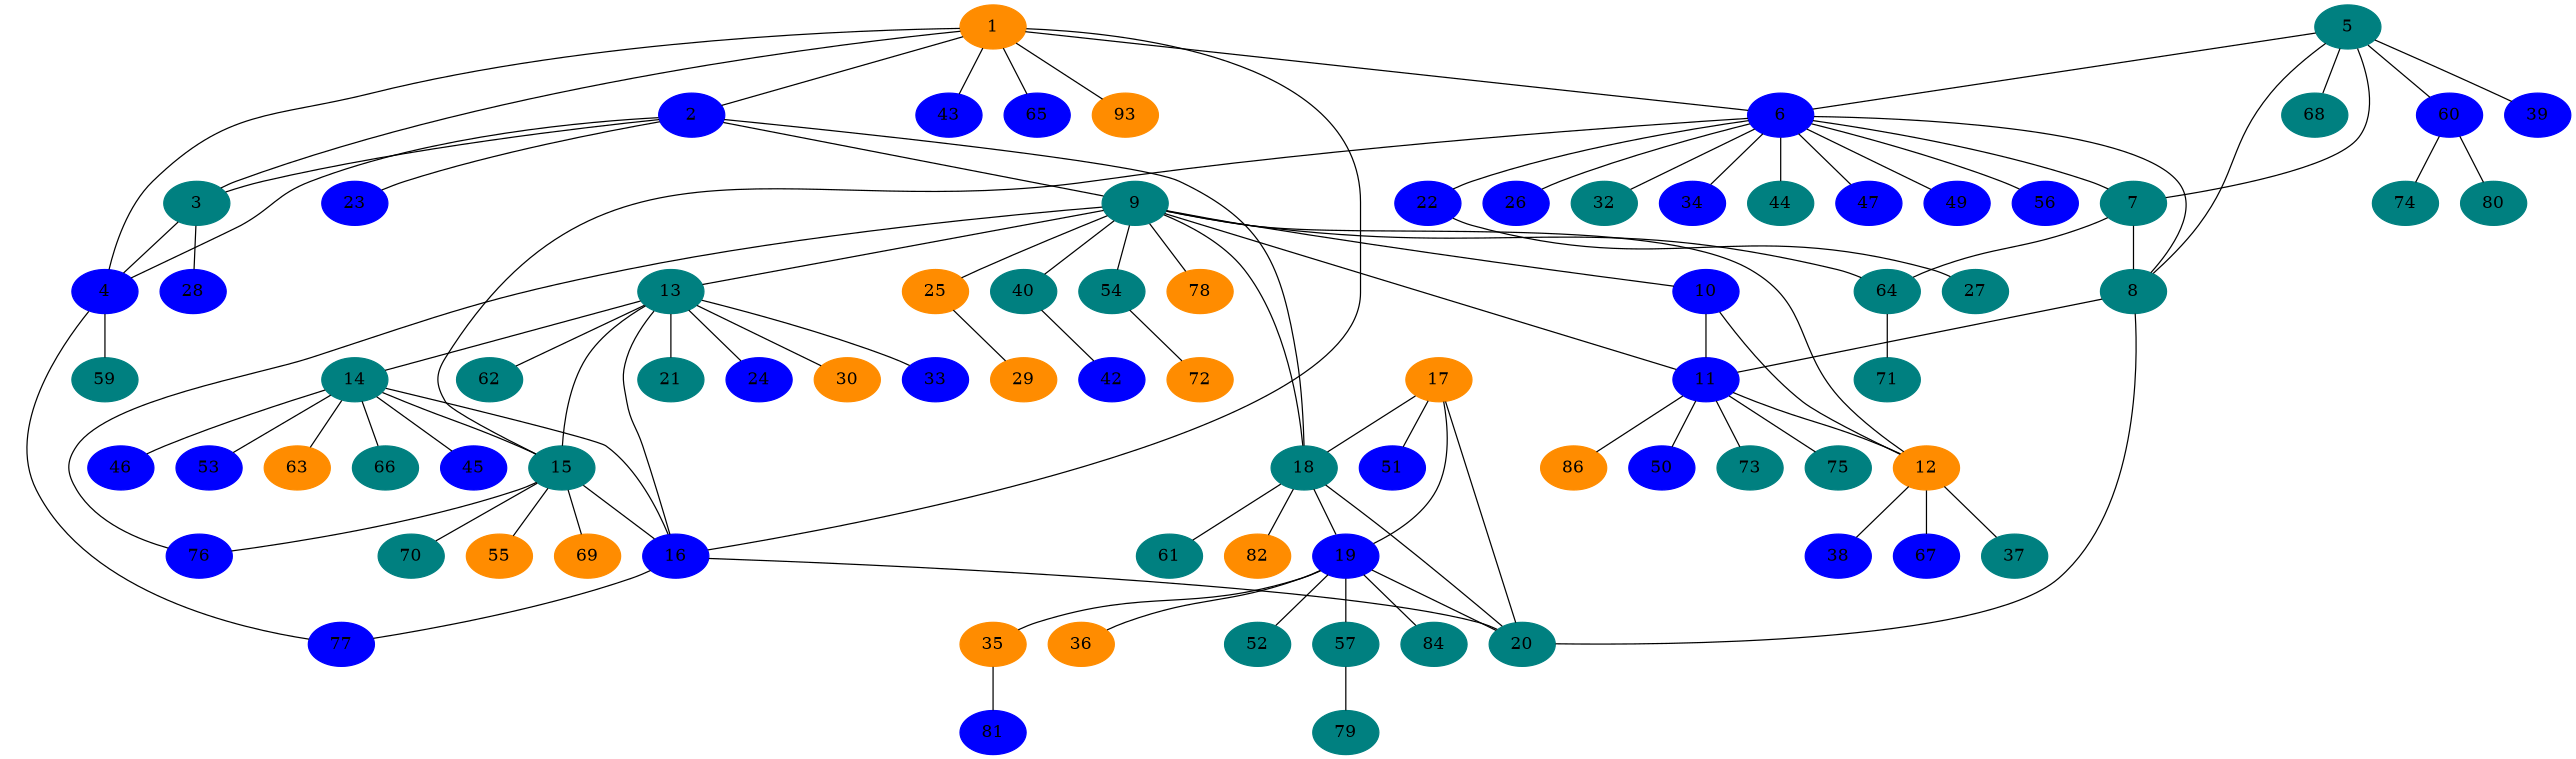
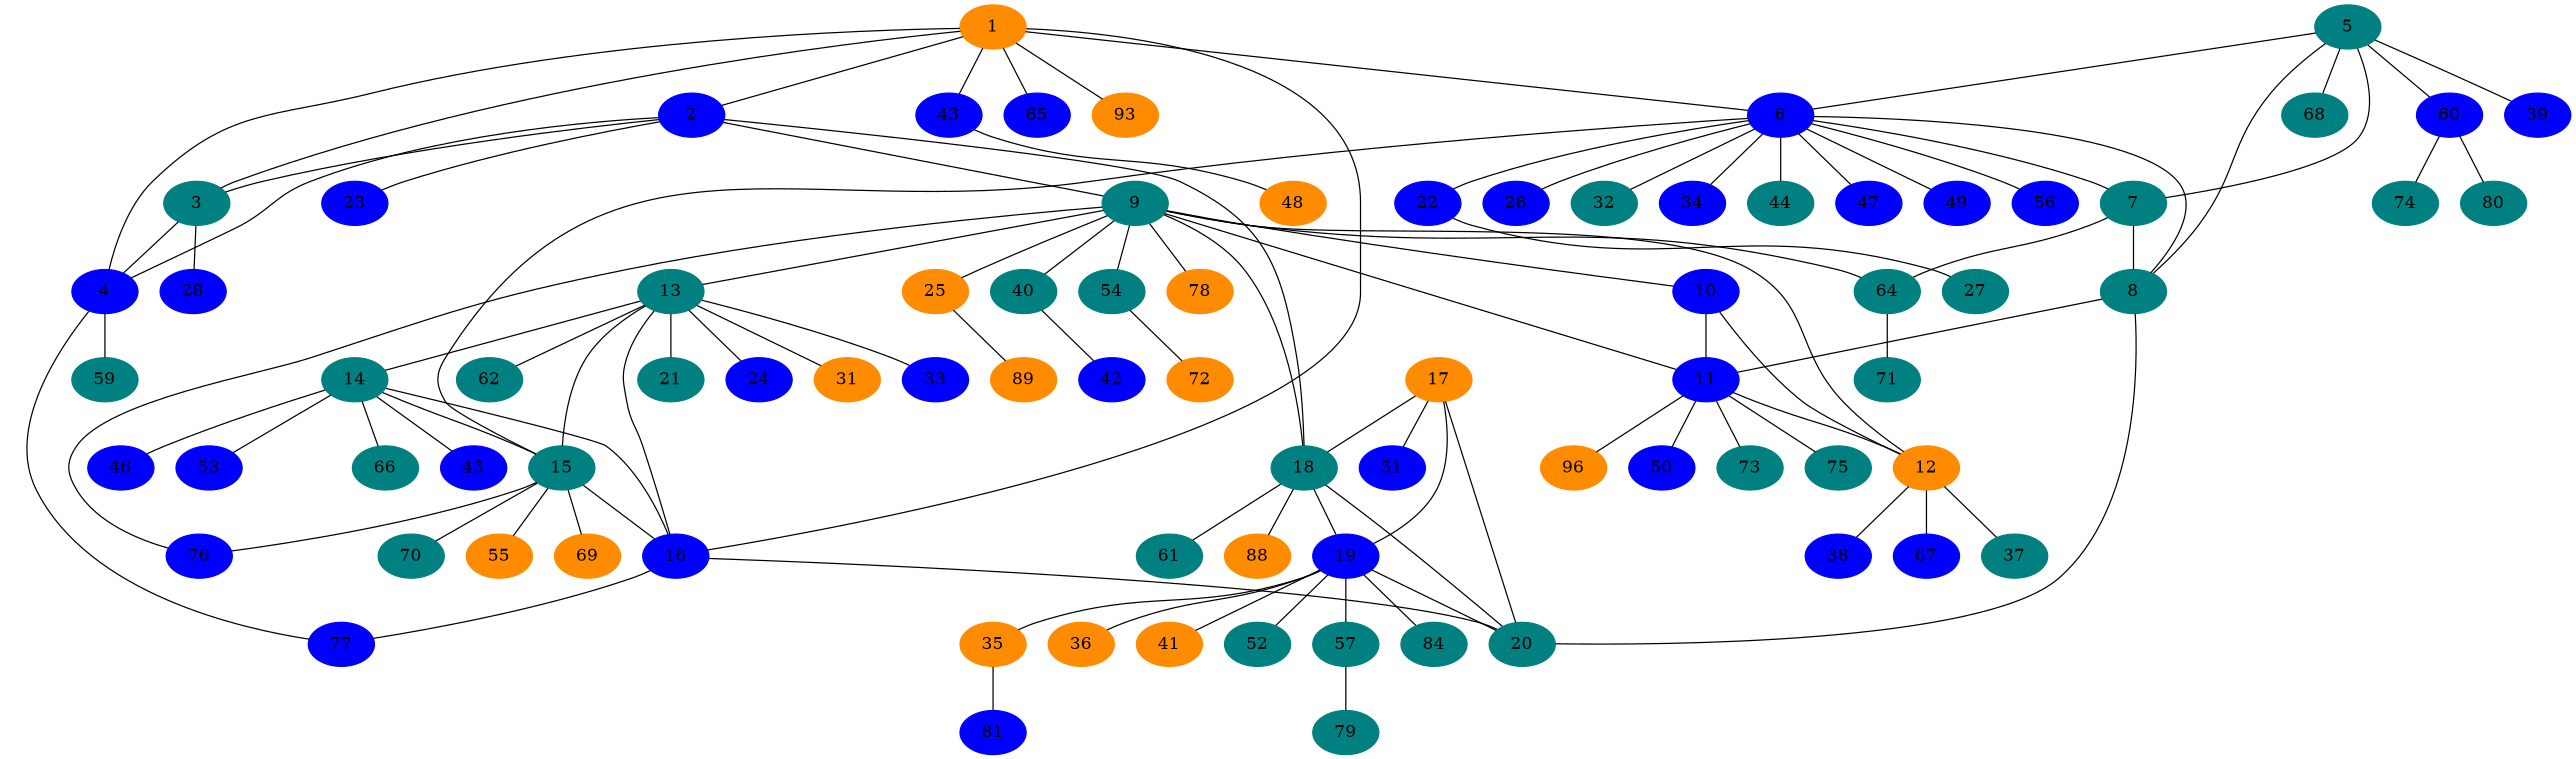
none -> (1293, 203)
(847, 380) -> (847, 380)
(1024, 380) -> (1024, 380)
(297, 468) -> none
(1574, 468) -> (1574, 468)
(1258, 556) -> (1258, 556)
none -> (1169, 644)
